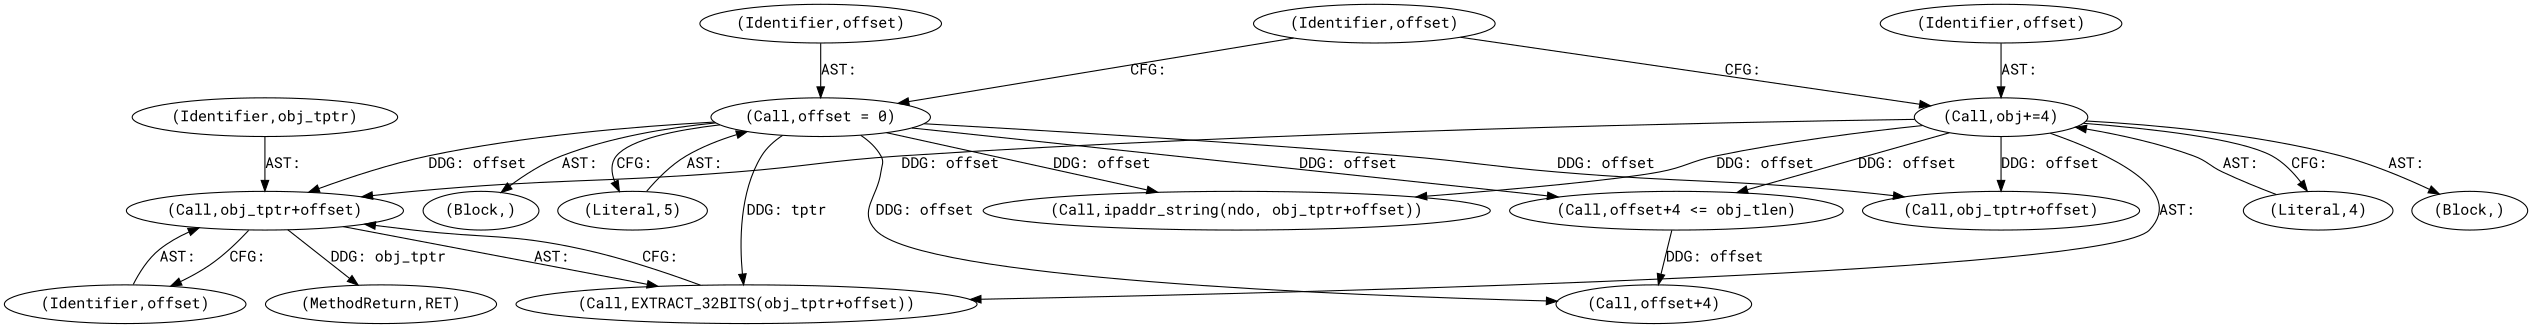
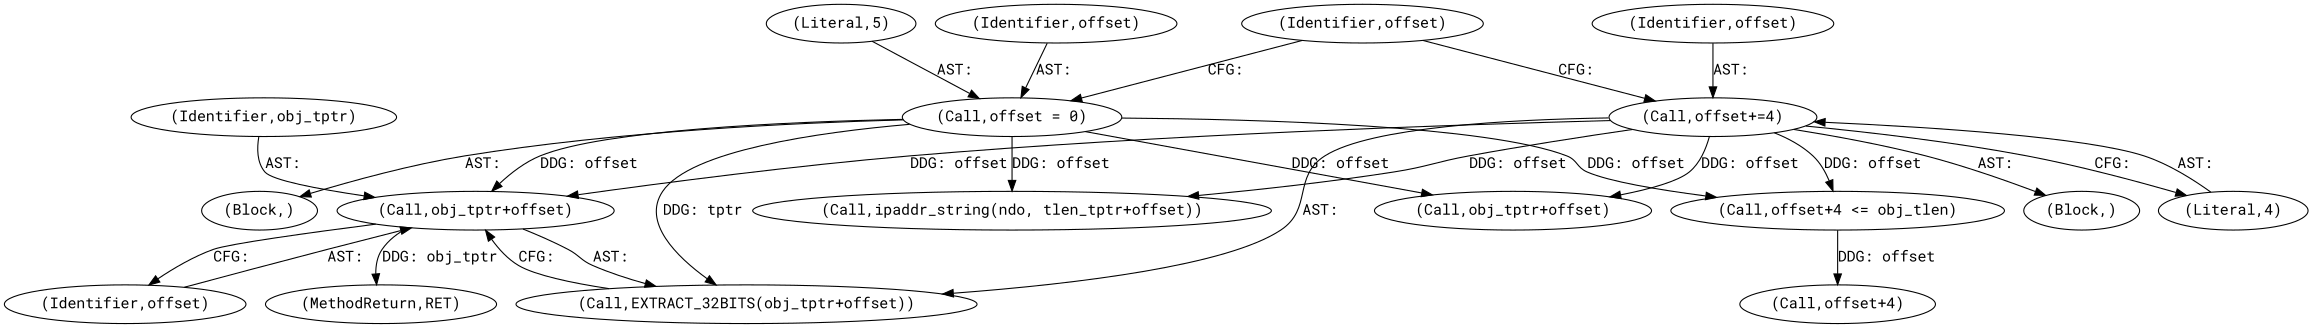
(2001, 117) -> (1713, 117)
(643, 140) -> none
(1237, 211) -> (1012, 211)
(1154, 282) -> none
